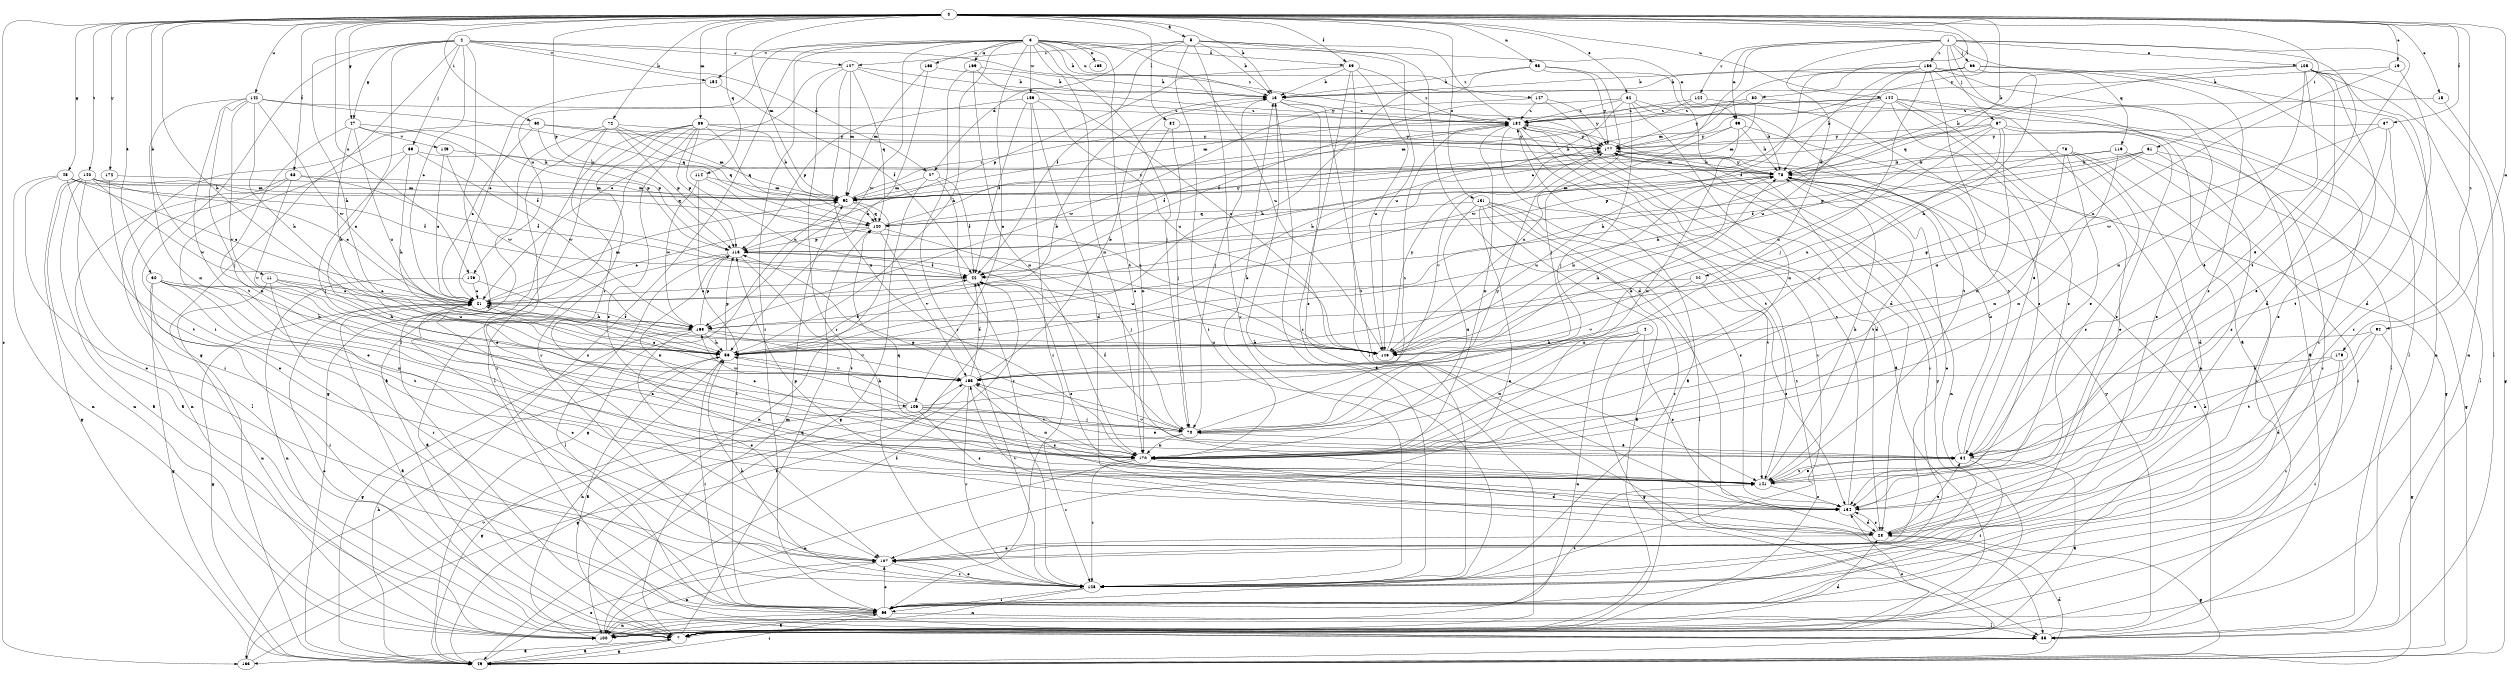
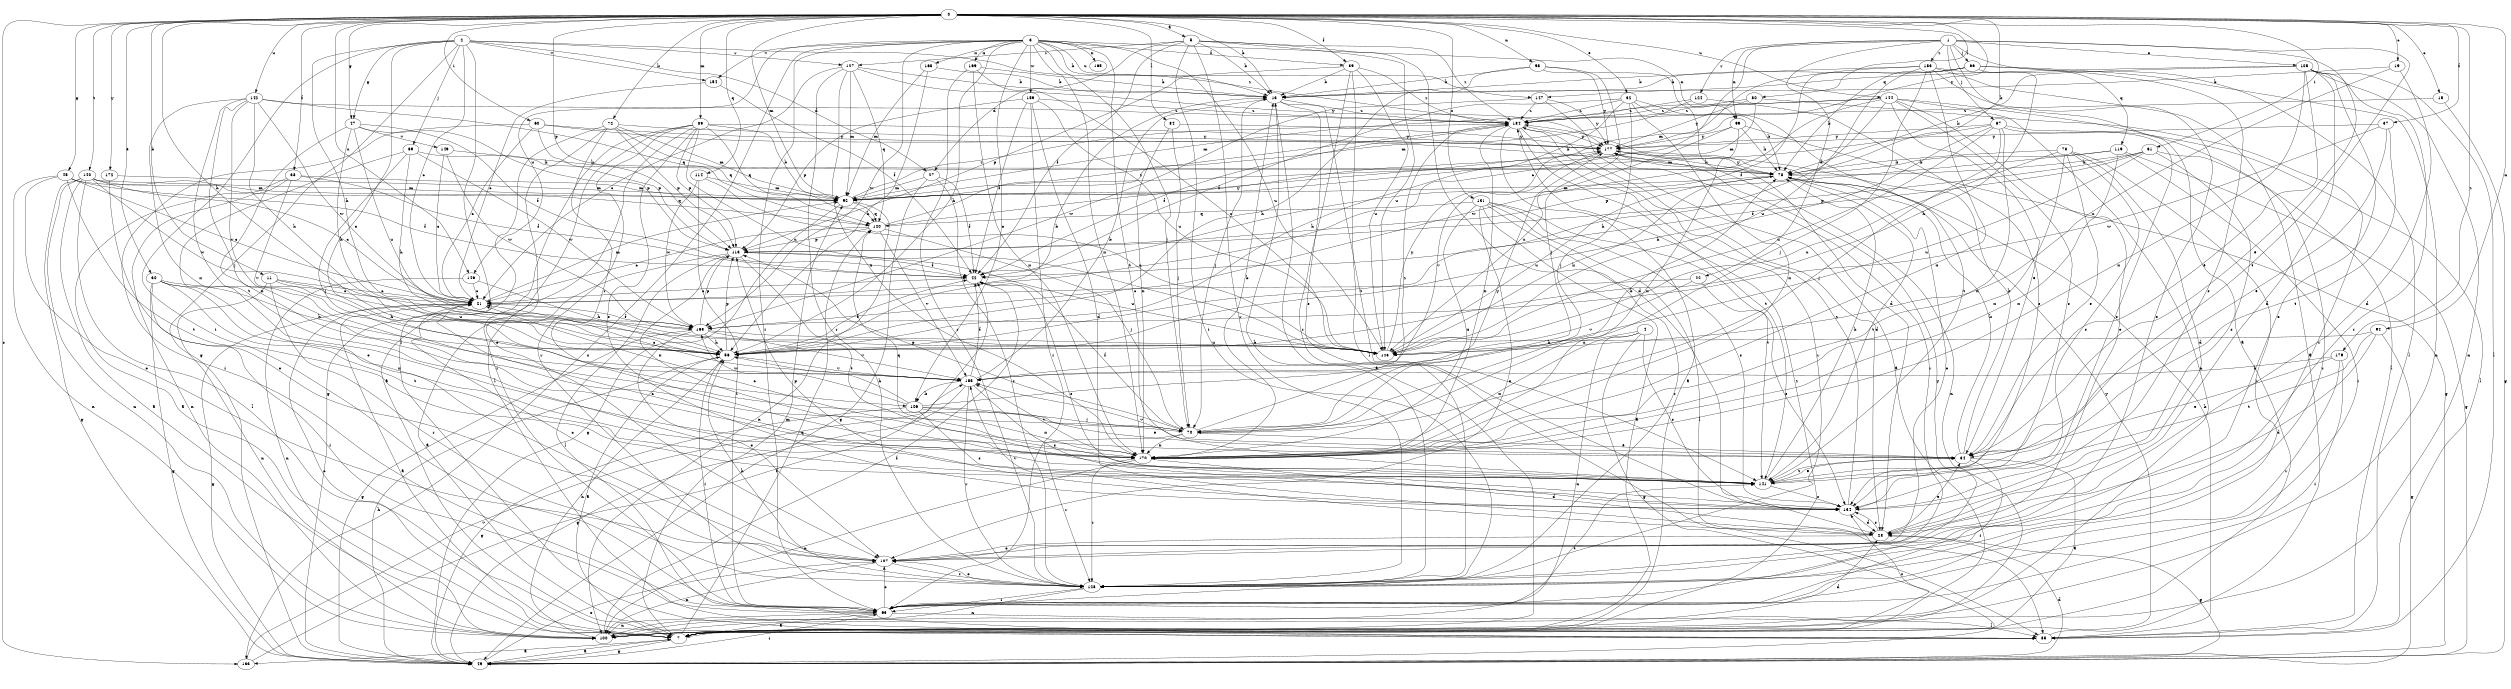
(1670, 184) -> (1923, 75)
(1927, 252) -> (1927, 252)
(2009, 291) -> (2009, 291)
(1444, 348) -> (937, 386)
